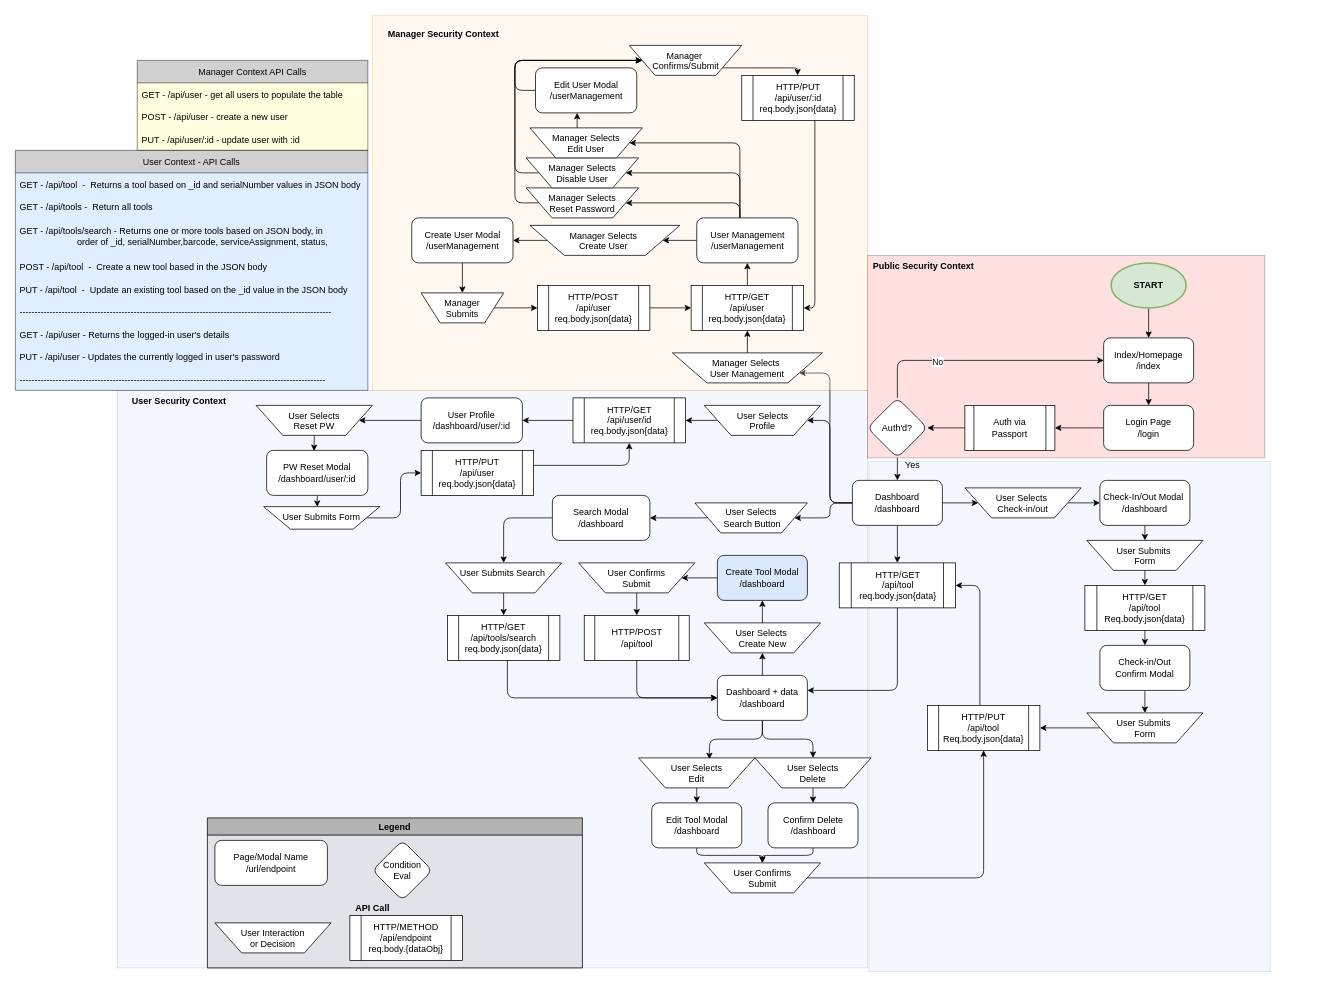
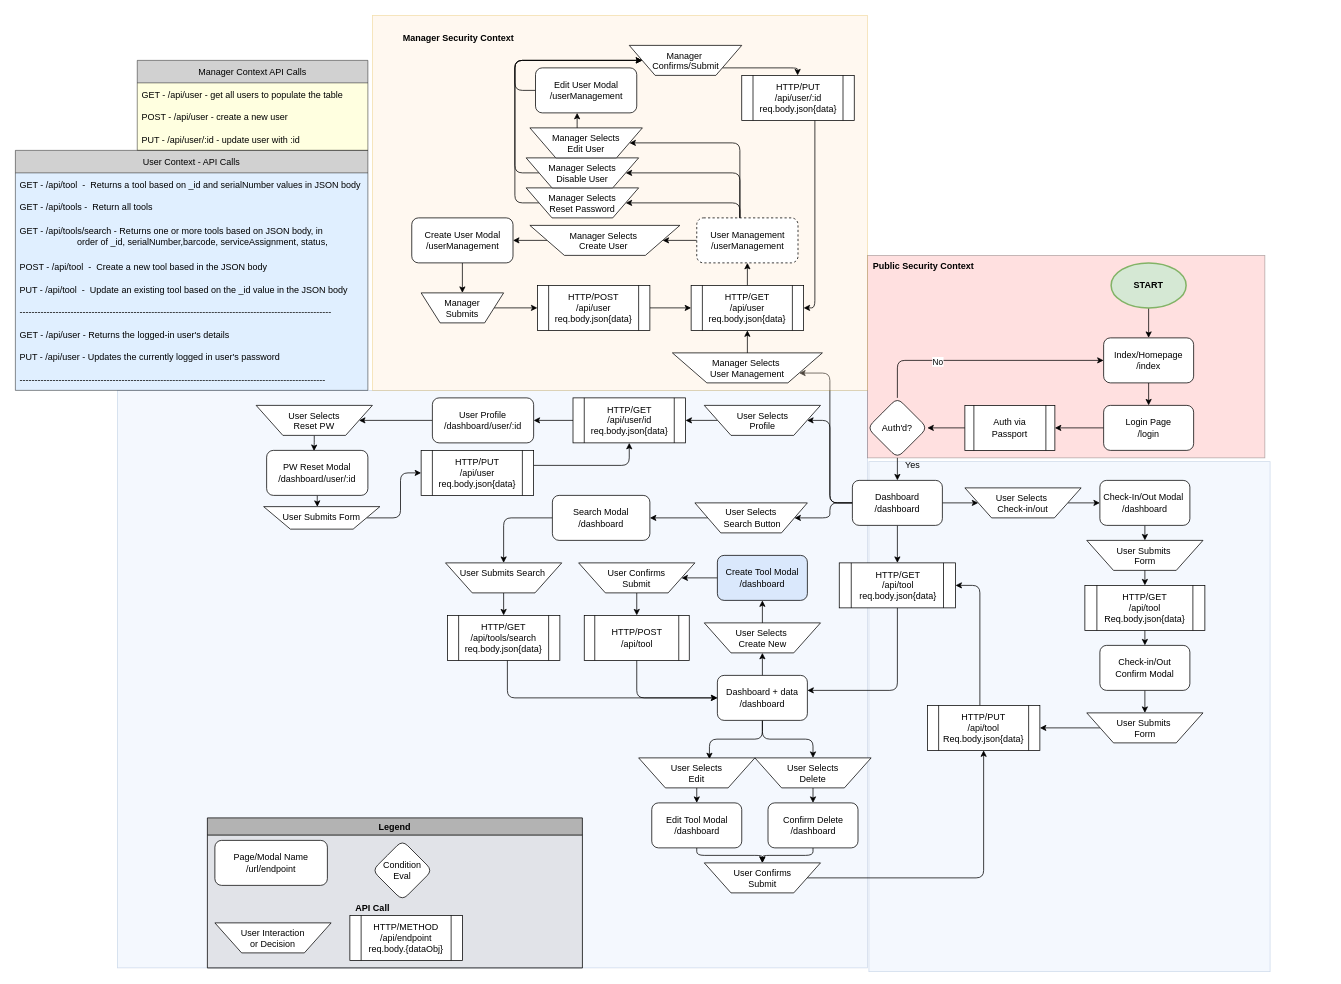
(444, 34) -> (459, 38)
(747, 240) -> (747, 240)
(179, 402) -> none
(472, 420) -> (483, 420)
